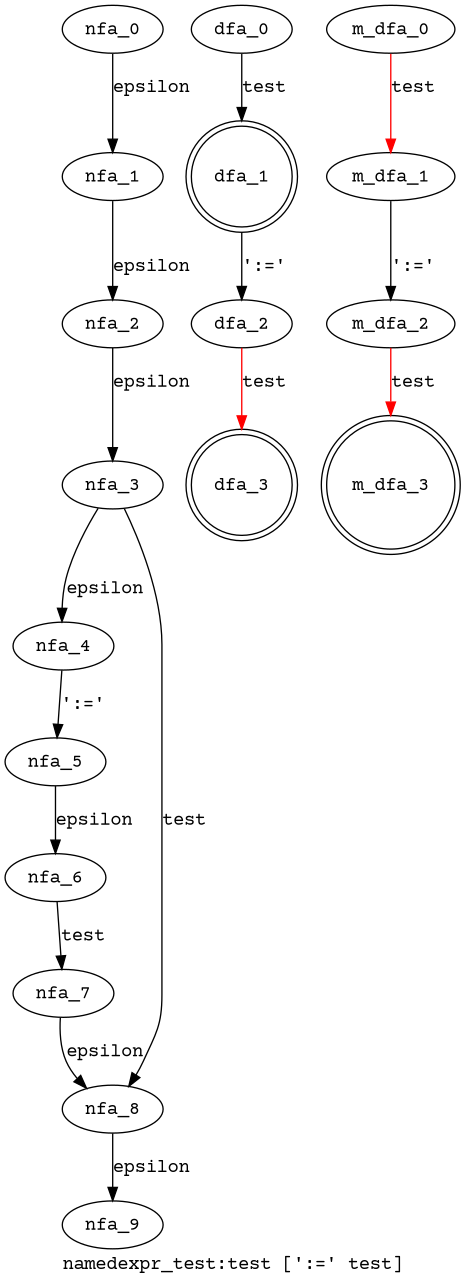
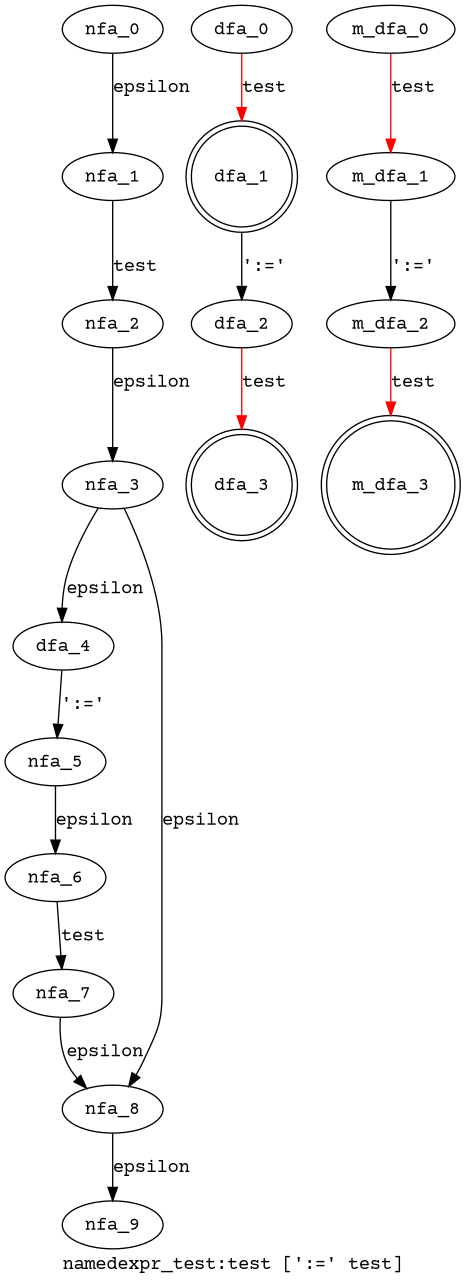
(242, 80) -> (242, 80)
(151, 266) -> (135, 266)
(63, 646) -> (63, 646)
(185, 820) -> (201, 820)
